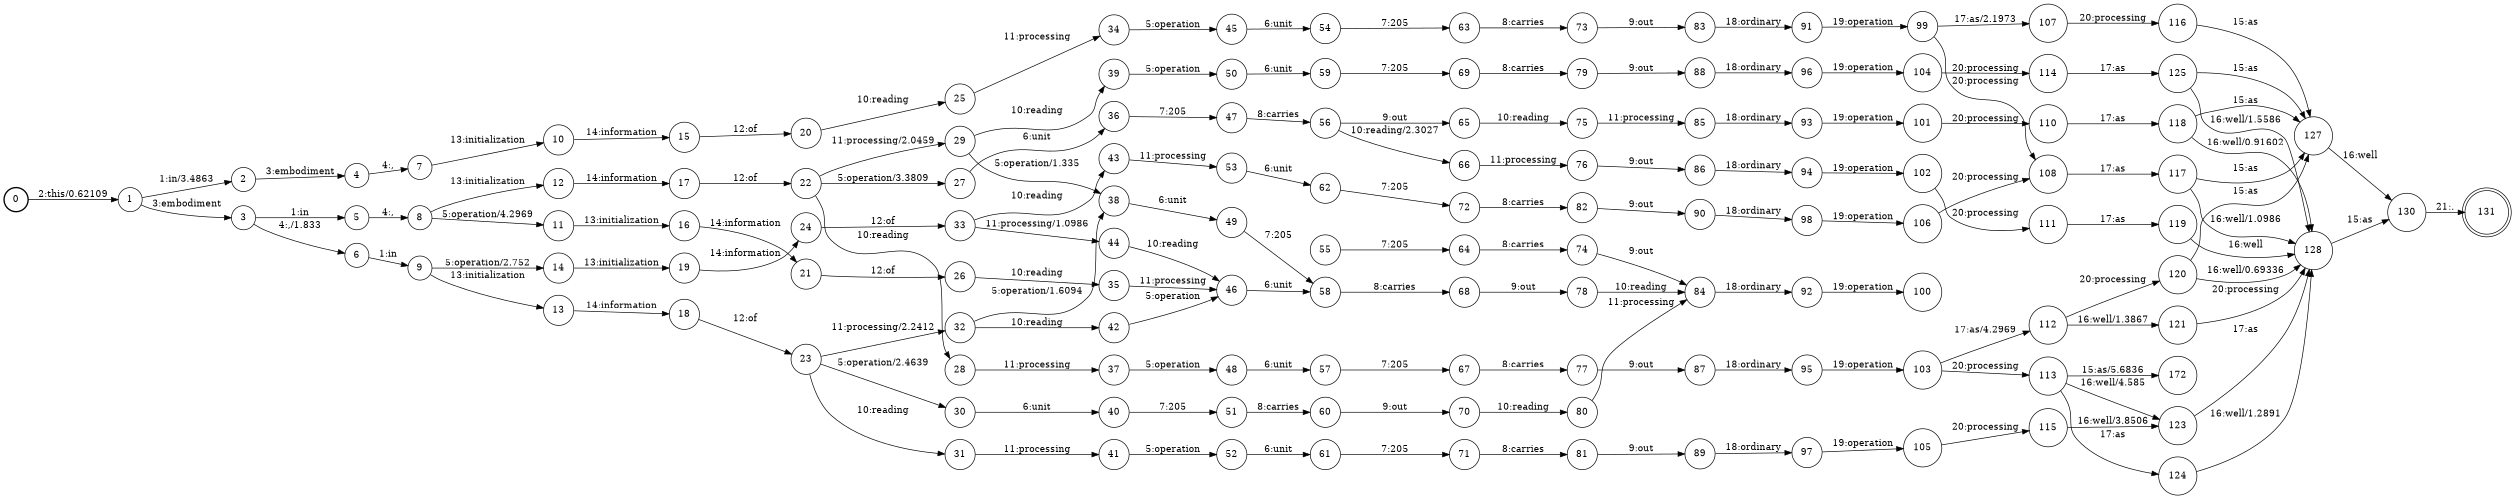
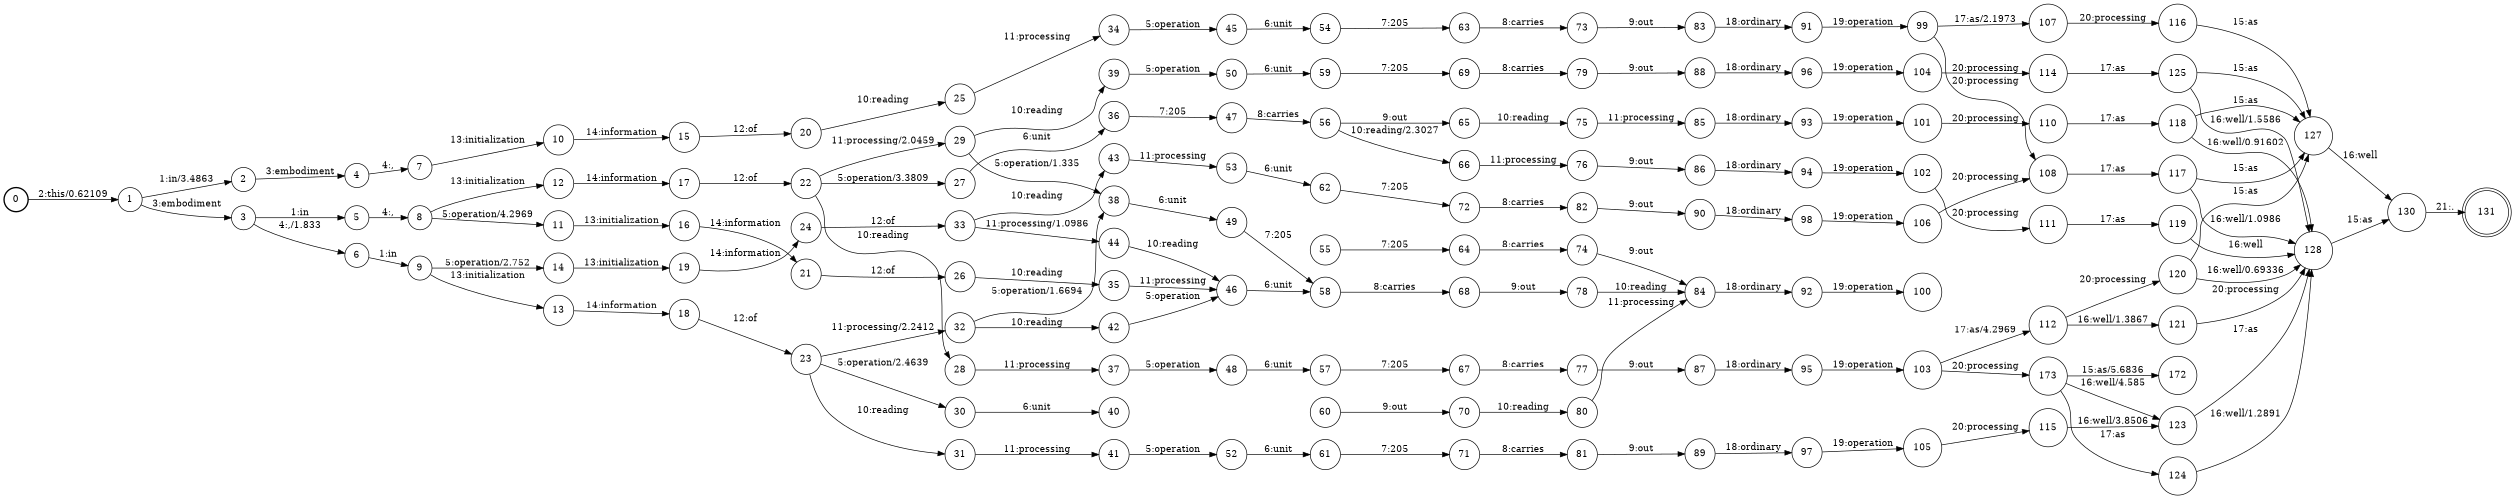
(1037, 291) -> (1037, 291)
(2048, 376) -> (2048, 376)
(1232, 412) -> none
